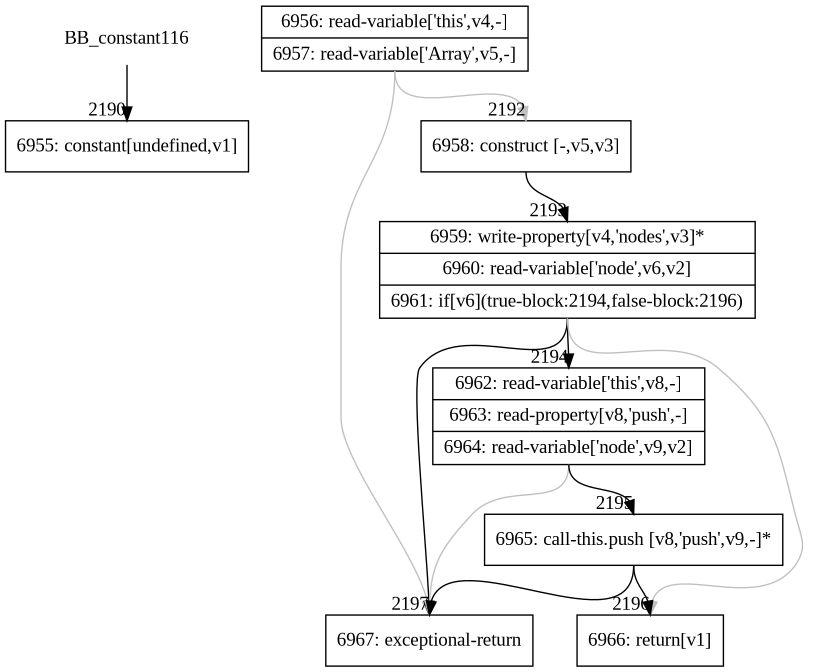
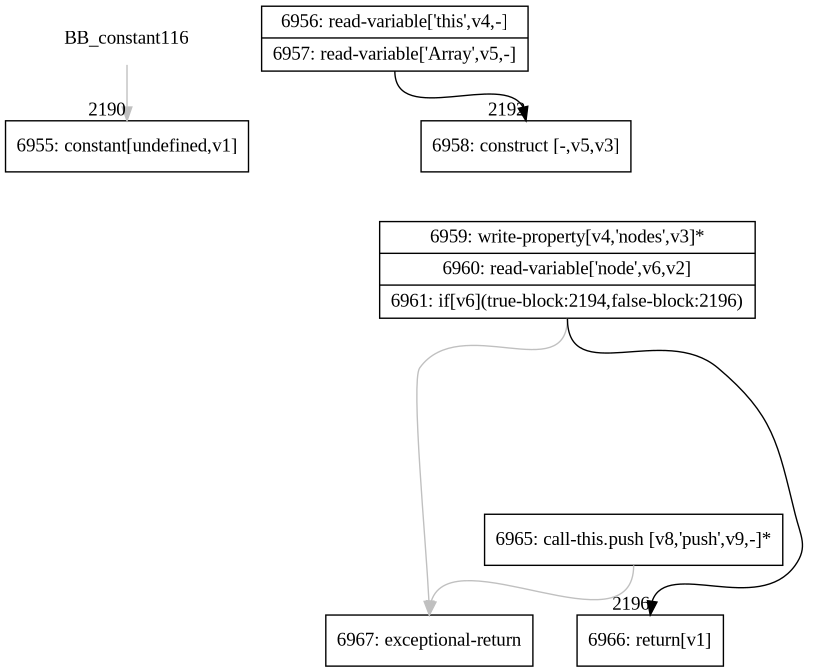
(127, 86) -> (127, 86)
(453, 97) -> (453, 97)
(540, 193) -> none
(341, 342) -> none
(417, 398) -> (417, 398)
(569, 416) -> none
(778, 449) -> (778, 449)
(638, 584) -> none
(538, 592) -> (538, 592)
